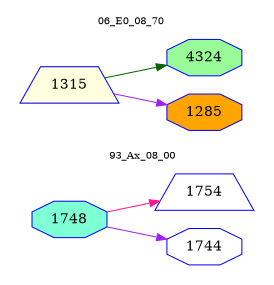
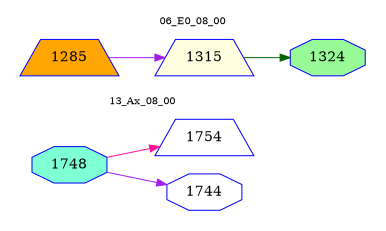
(131, 22) -> (193, 22)
(204, 58) -> (328, 58)
(135, 98) -> (132, 58)
(204, 112) -> (69, 58)
(143, 156) -> (143, 102)
